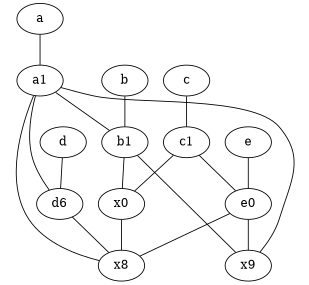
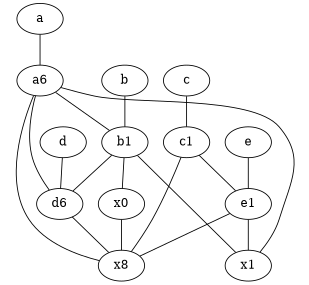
(40, 81) -> (40, 81)
none -> (92, 173)
(150, 177) -> (159, 206)
(248, 204) -> (248, 204)
(248, 266) -> (248, 266)
